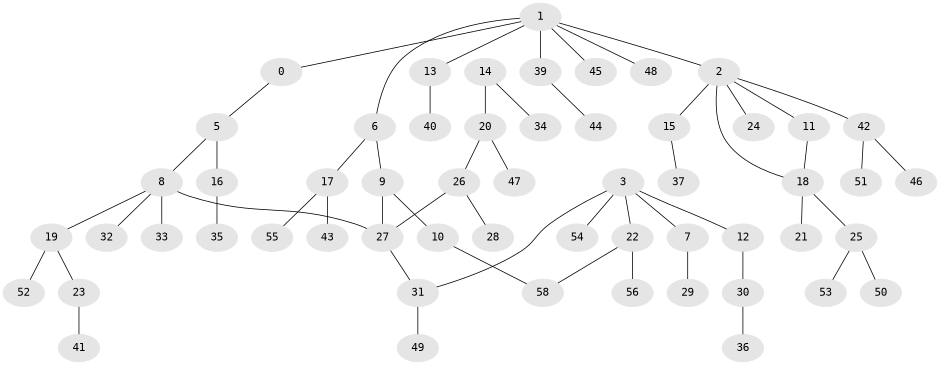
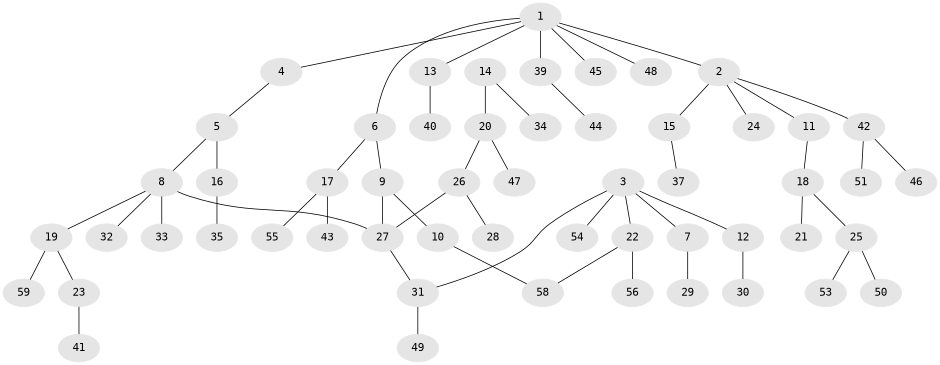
(281, 72) -> (281, 72)
(730, 146) -> none
(24, 293) -> (24, 293)
(743, 348) -> none
